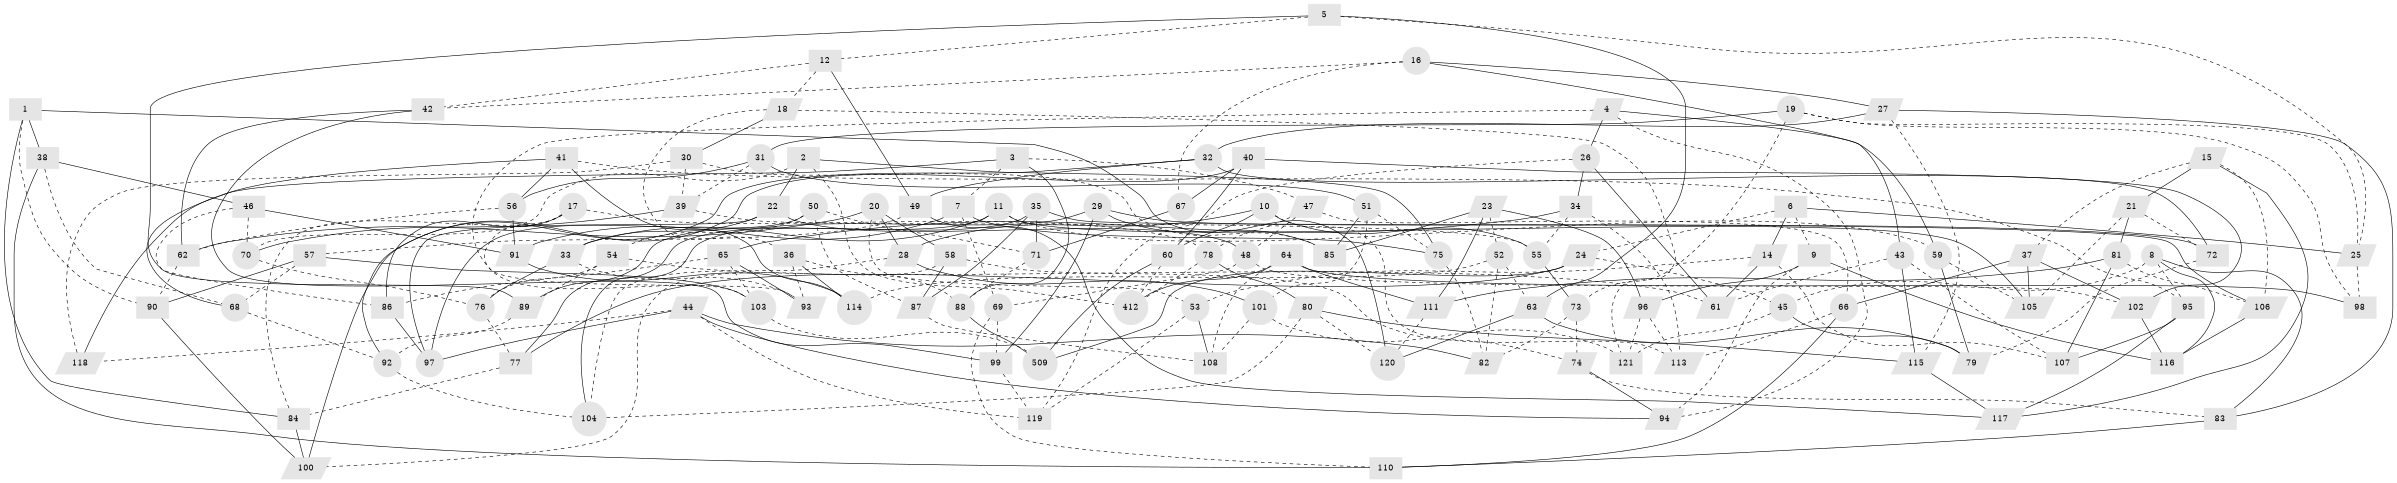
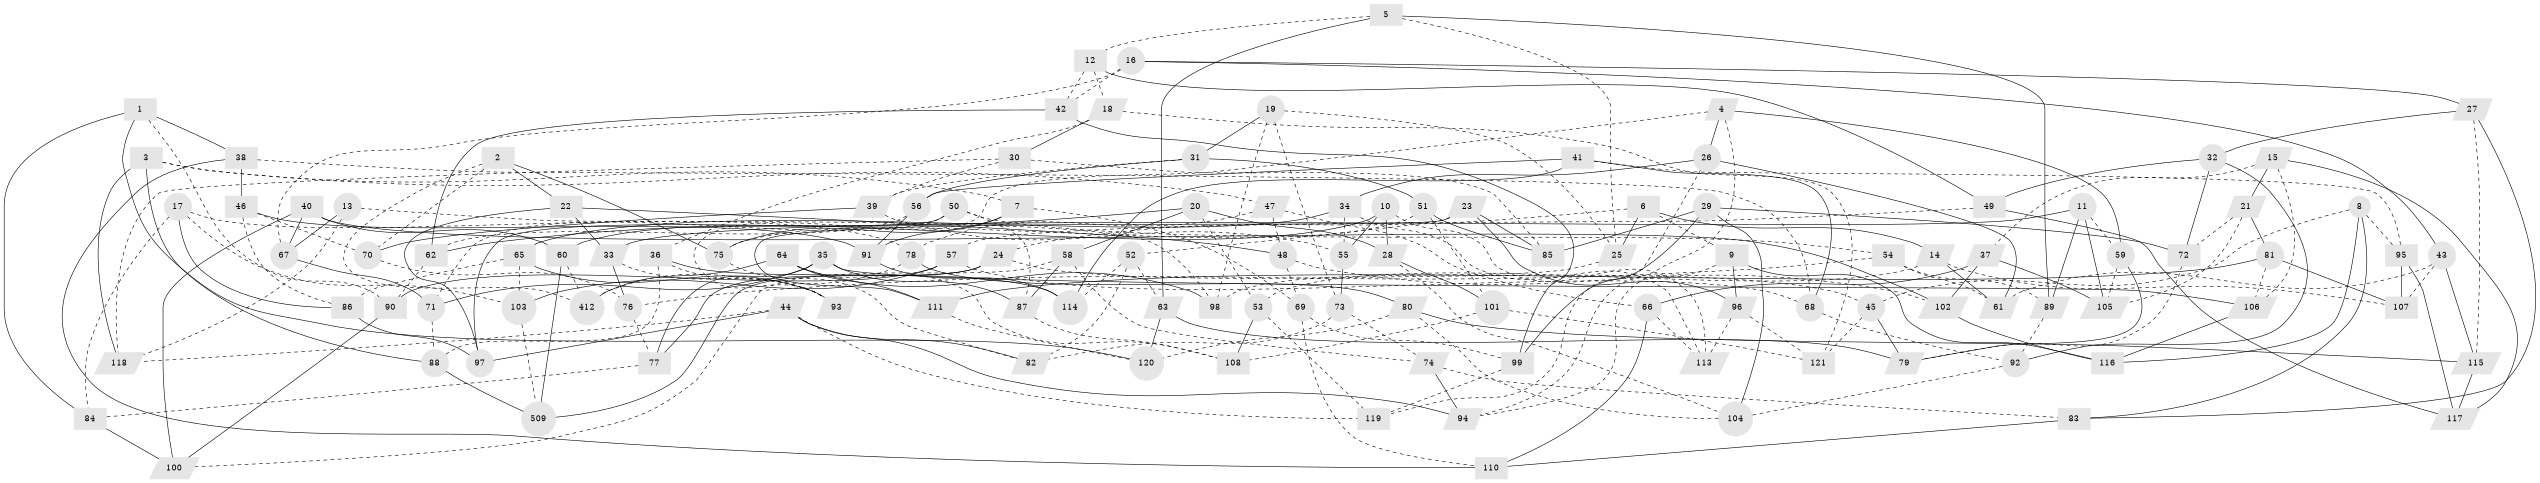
none -> (348, 207)
